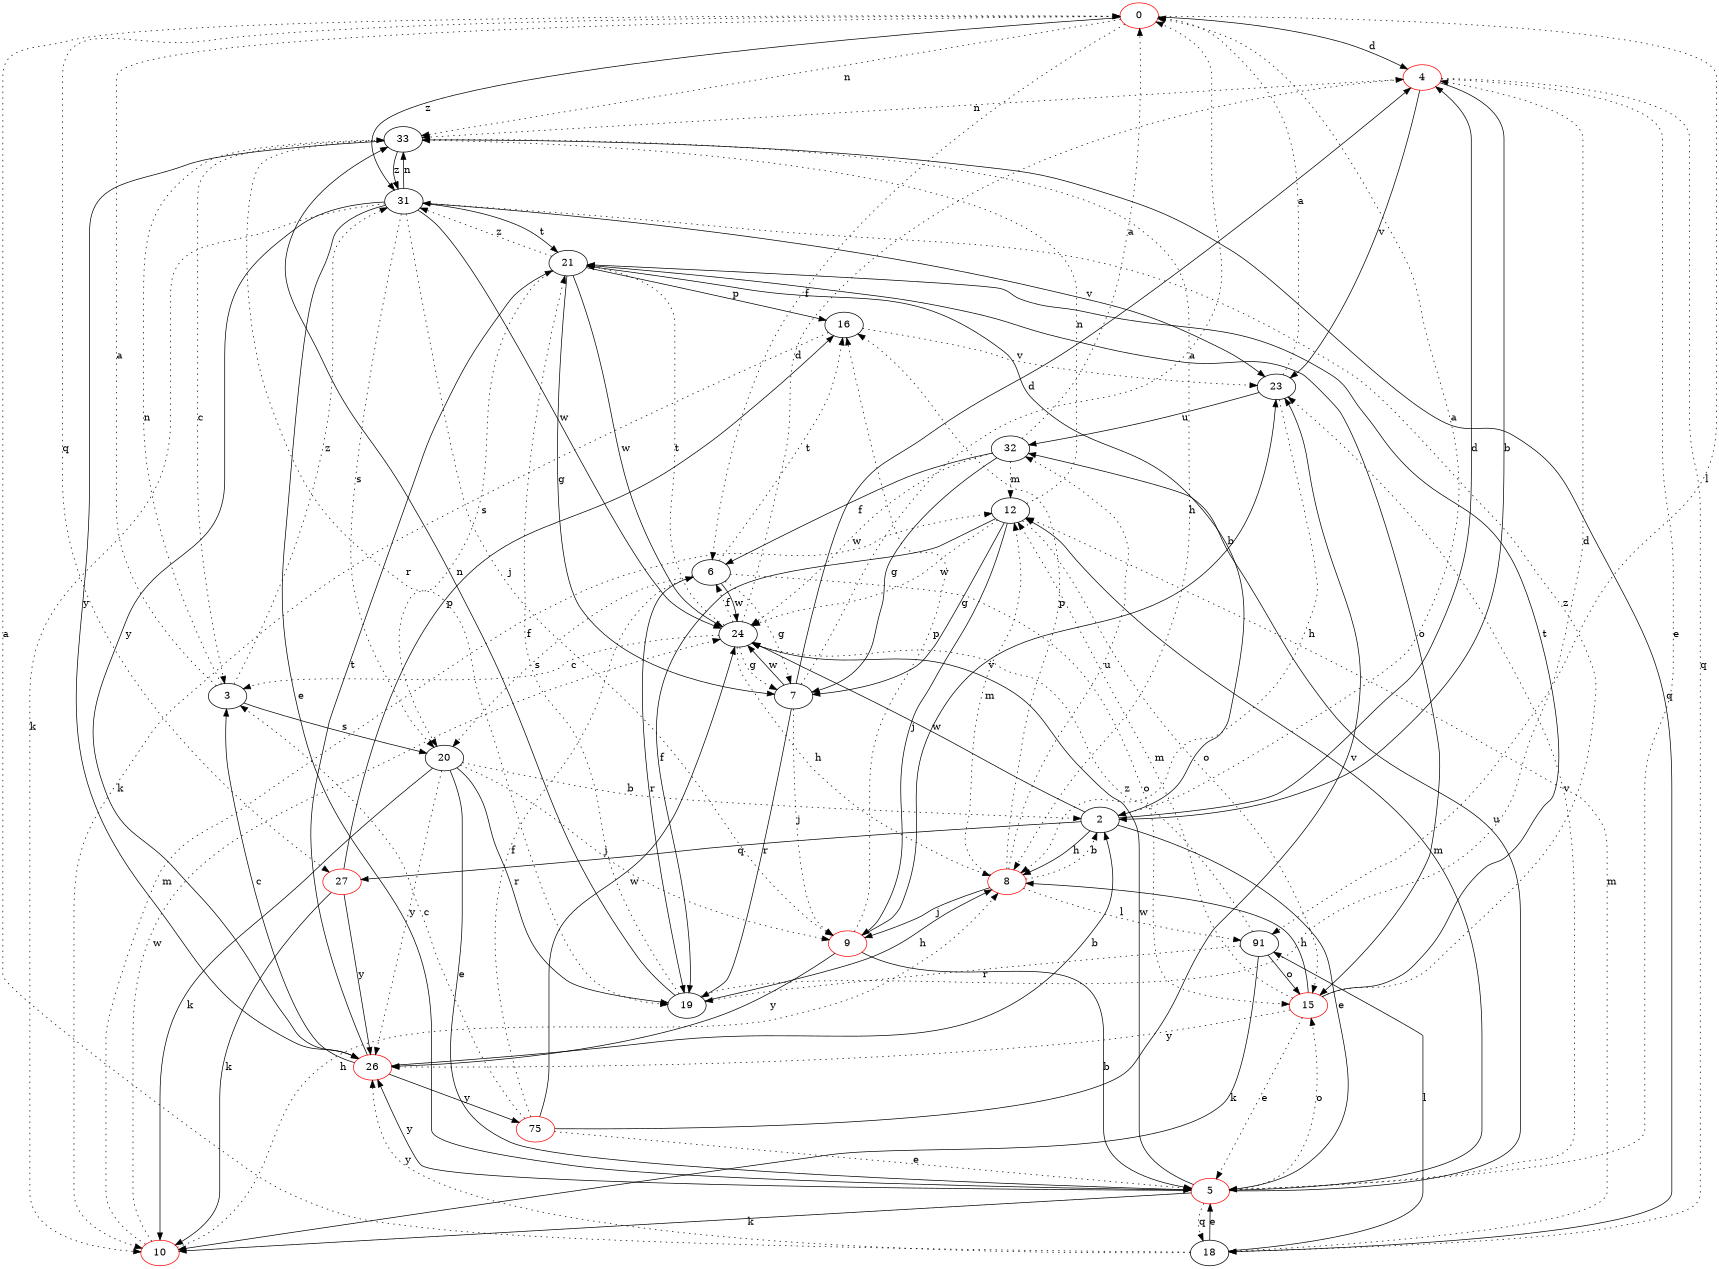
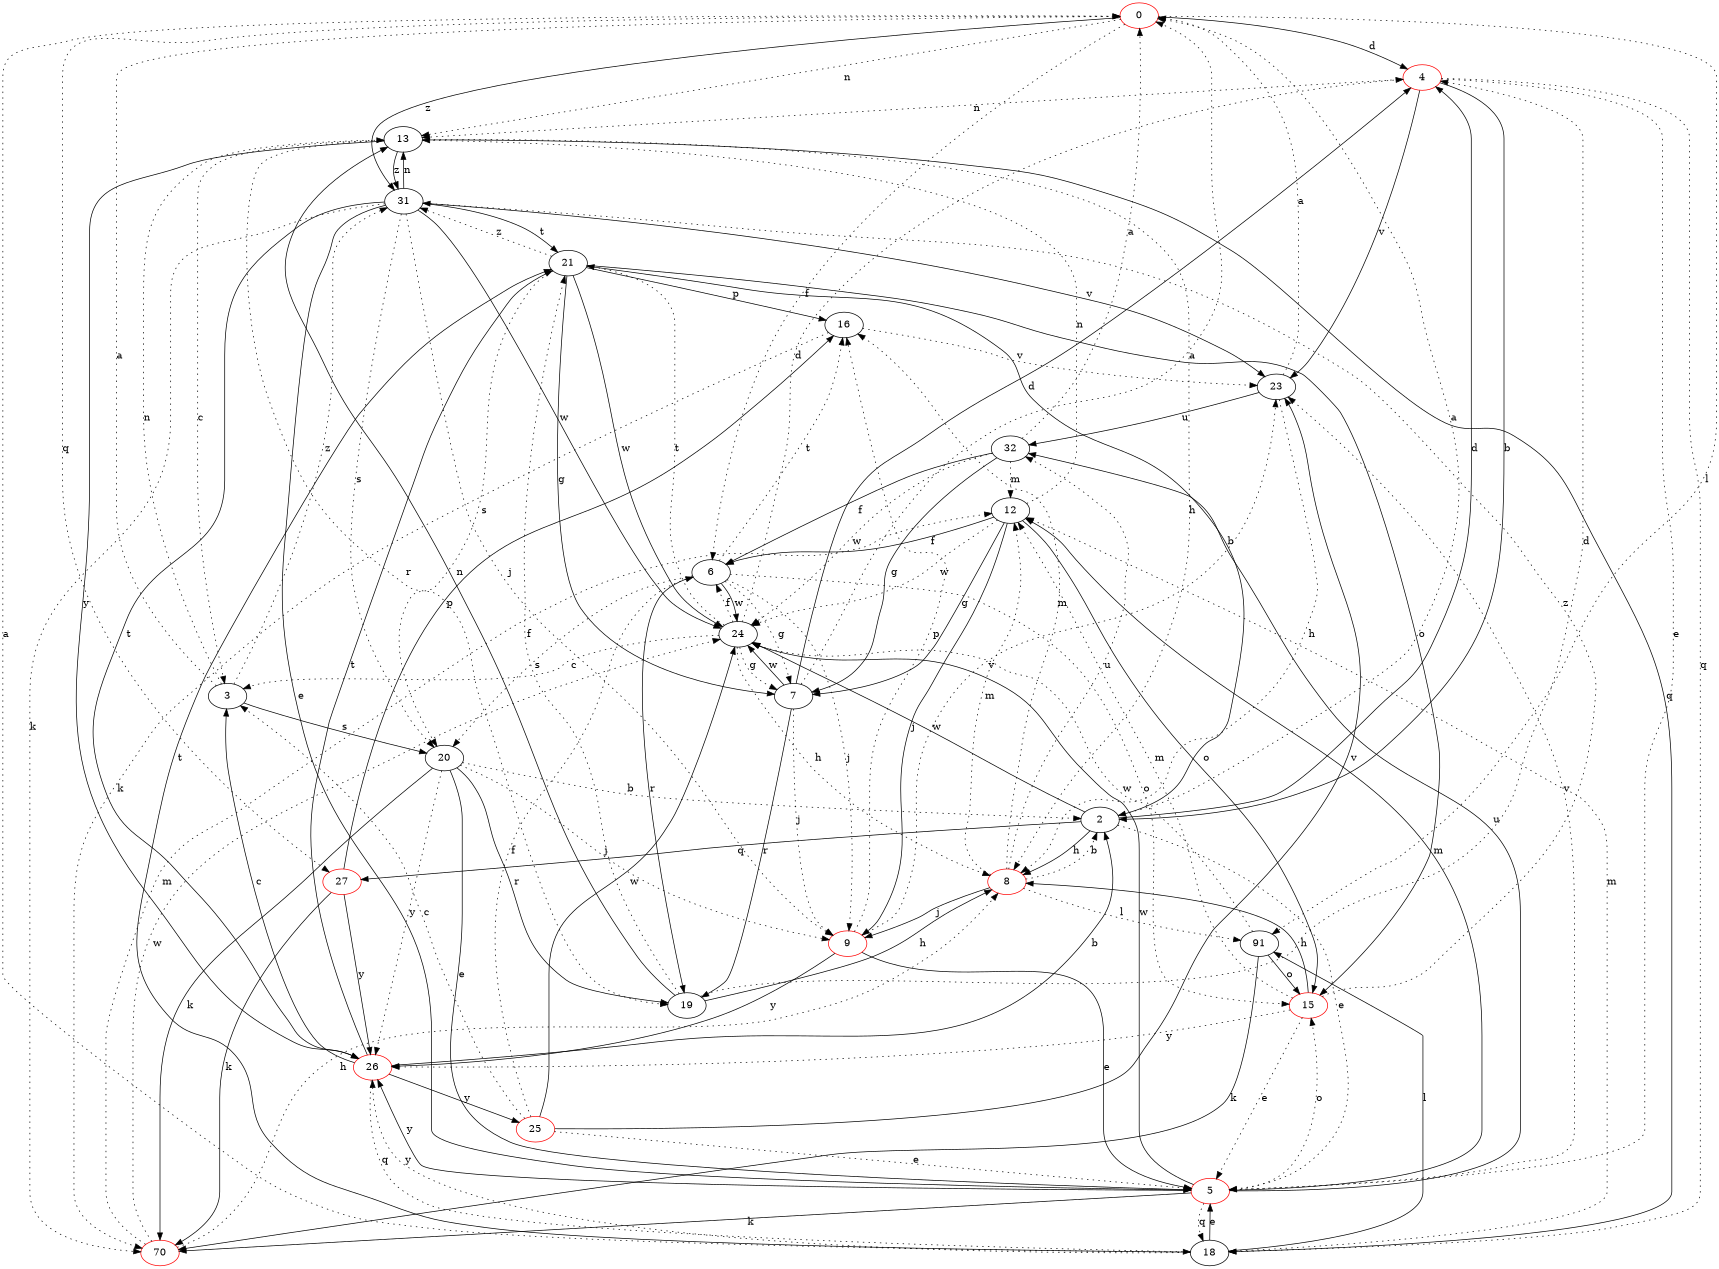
(403, 139) -> (403, 139)
(1356, 402) -> (249, 1081)
(1062, 603) -> (1062, 603)
(129, 634) -> (129, 634)
(1033, 639) -> (1033, 639)
(682, 644) -> (872, 549)
none -> (840, 728)
(1175, 738) -> (1175, 738)
(1127, 789) -> (1127, 789)
(1016, 966) -> none
(1332, 979) -> (1332, 979)
(1107, 1067) -> (1107, 1067)
(535, 1129) -> (535, 1129)
none -> (550, 1224)
(160, 1253) -> (160, 1253)
